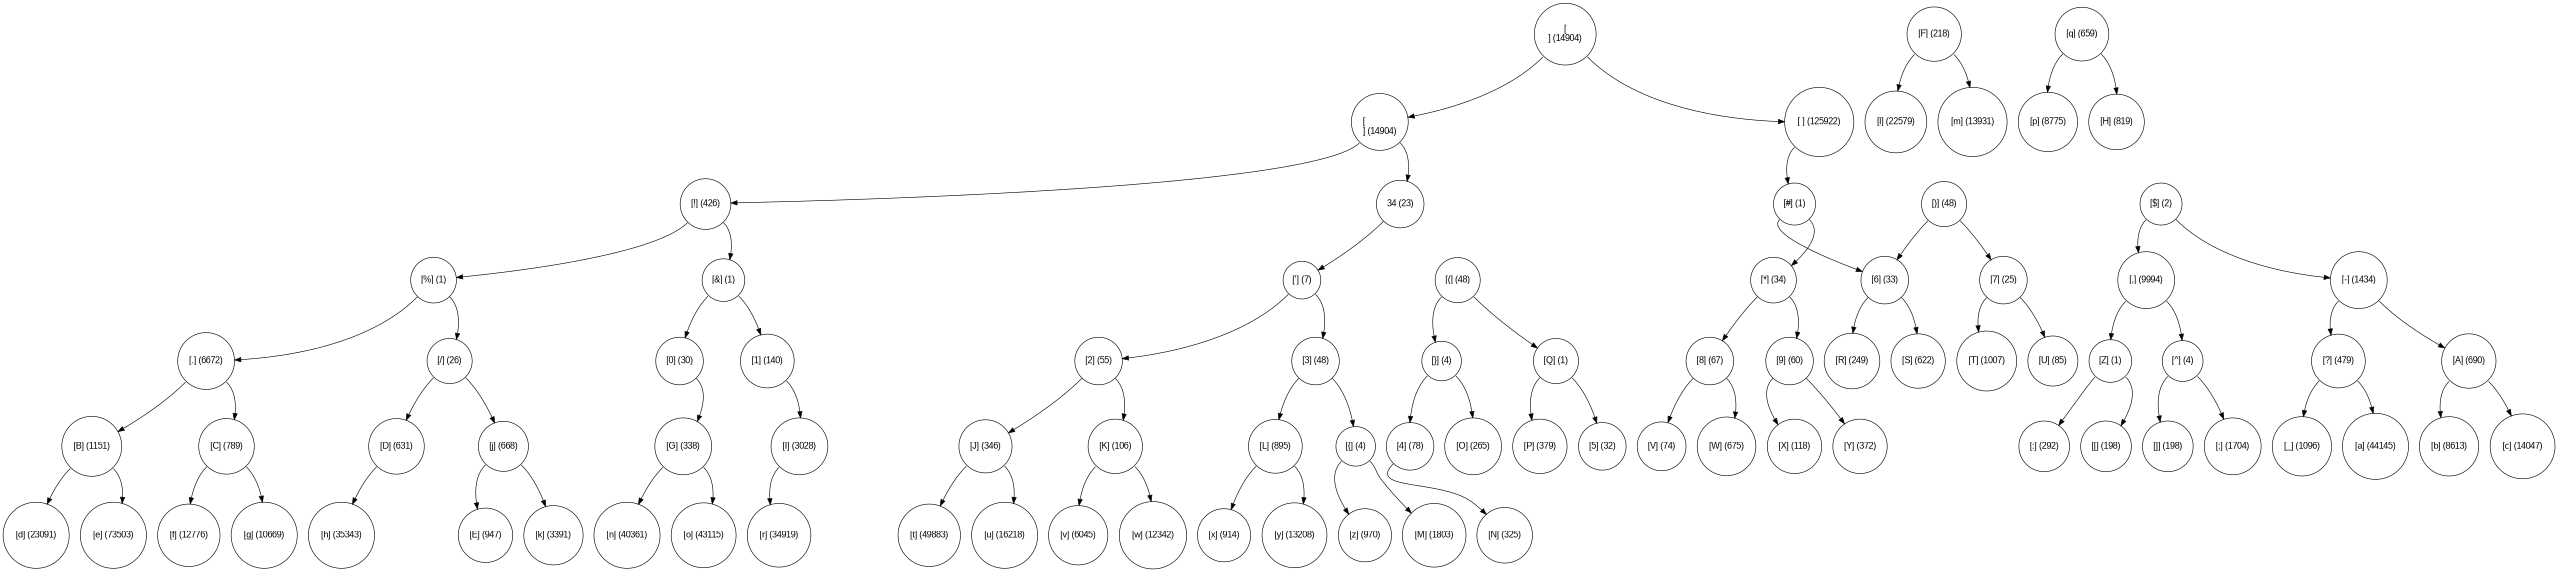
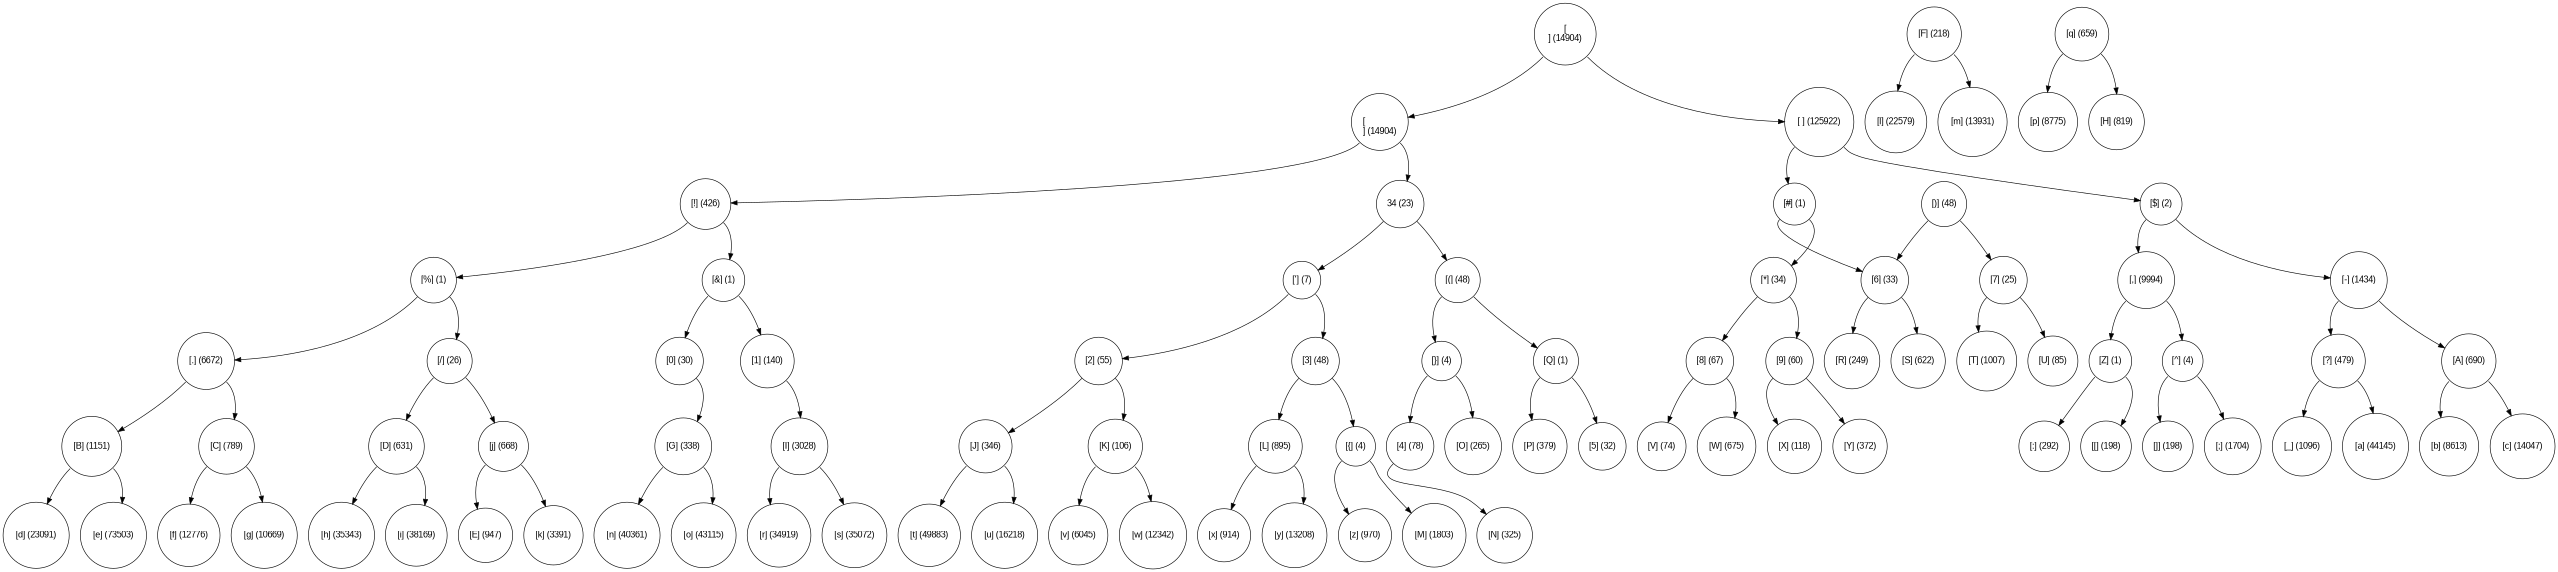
none -> (1987, 179)
none -> (1431, 238)
none -> (416, 535)
none -> (854, 535)
